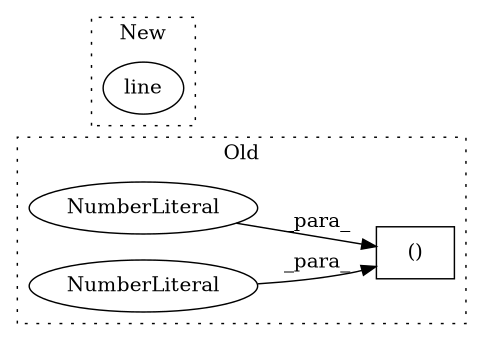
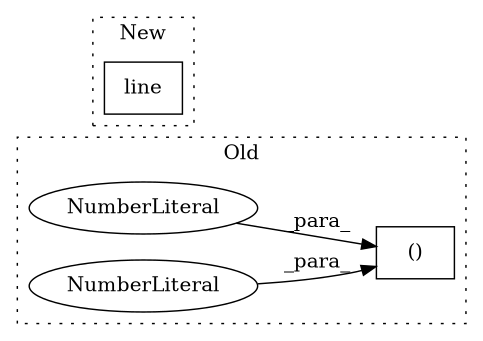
(143, 88) -> (143, 88)
